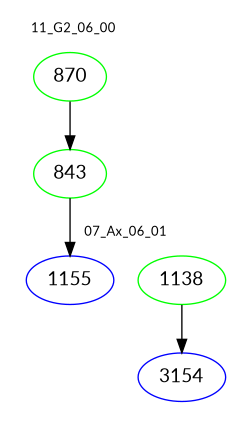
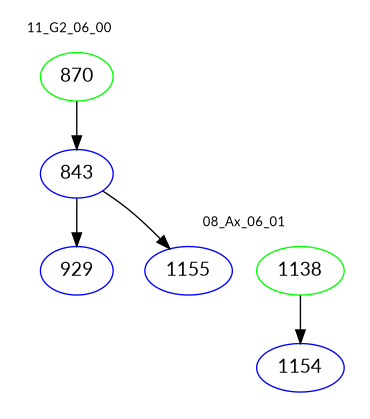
(70, 174) -> (77, 174)
(126, 232) -> (245, 223)
none -> (77, 271)
(182, 377) -> (300, 368)
